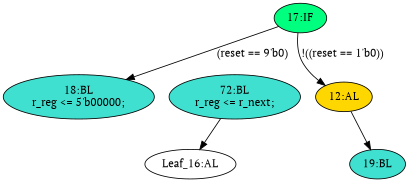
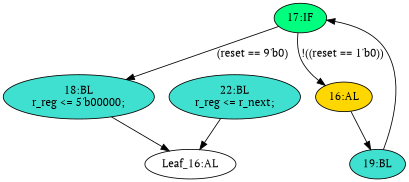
none -> (394, 70)
(235, 97) -> (235, 97)
(344, 97) -> (344, 97)
none -> (137, 132)
